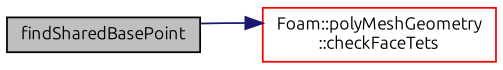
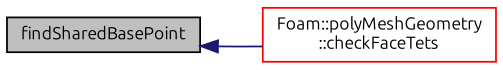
(223, 23) -> (241, 47)
